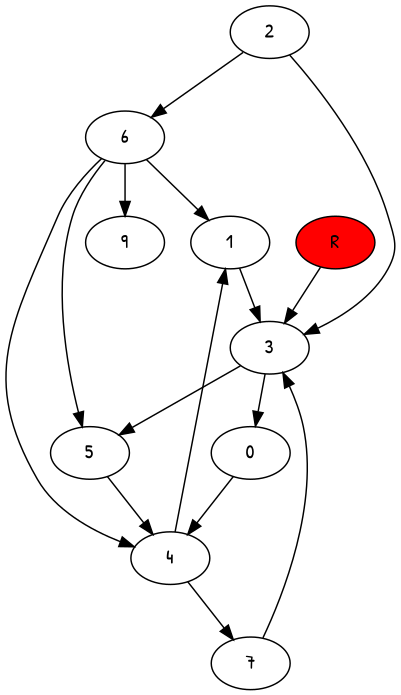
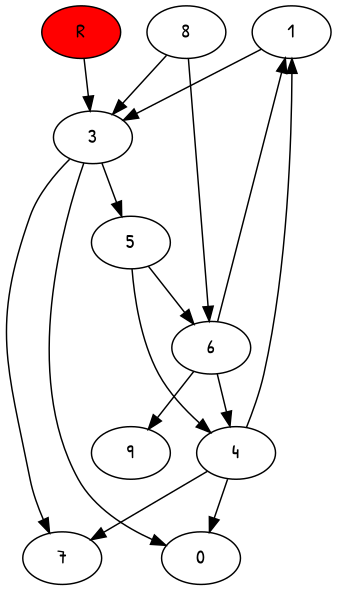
(270, 32) -> (186, 32)
(63, 282) -> (167, 289)
(215, 500) -> (221, 499)
(303, 514) -> (7, 334)
